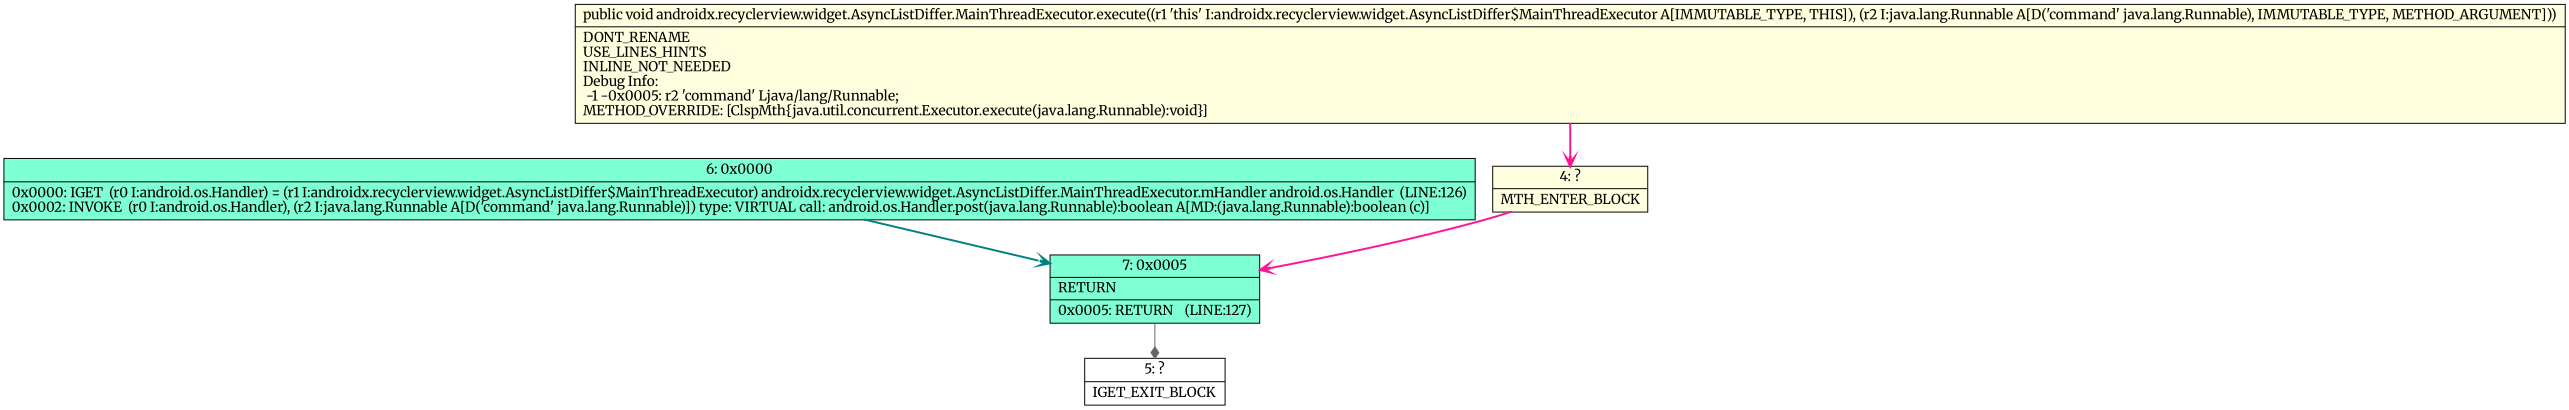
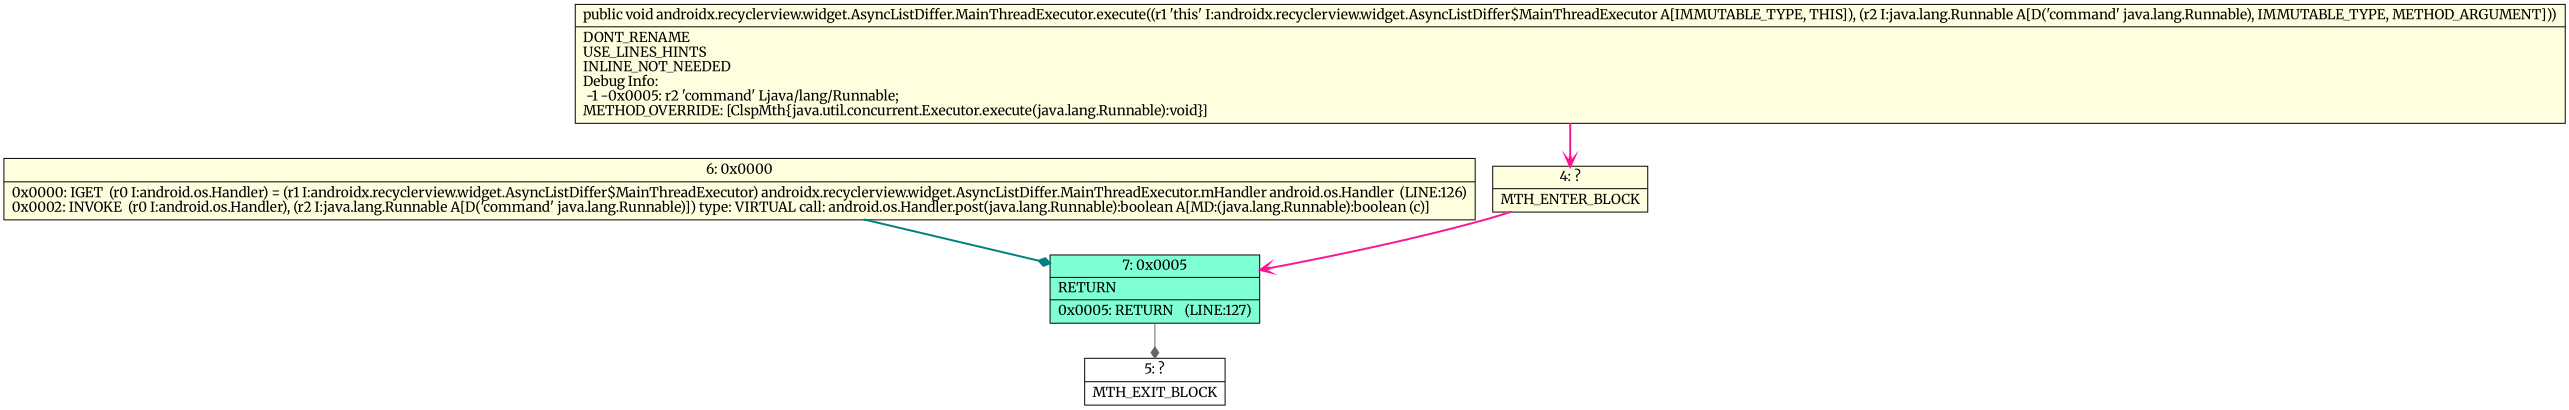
(740, 189) -> (740, 189)
(951, 240) -> (951, 240)
(1154, 393) -> (1155, 393)
